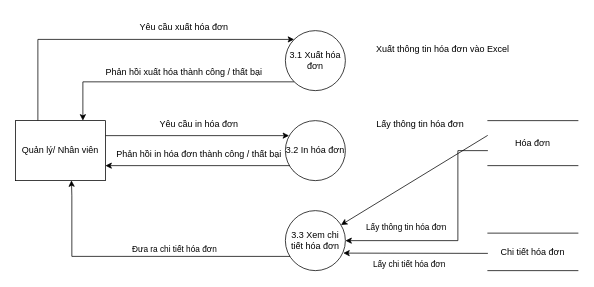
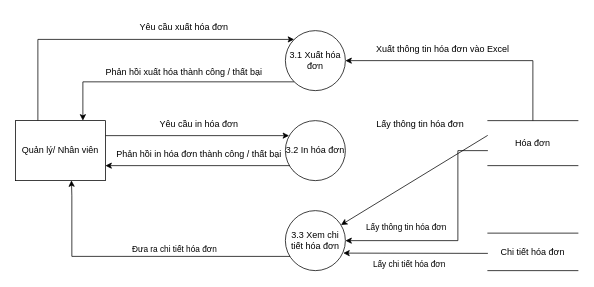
none -> (443, 60)
